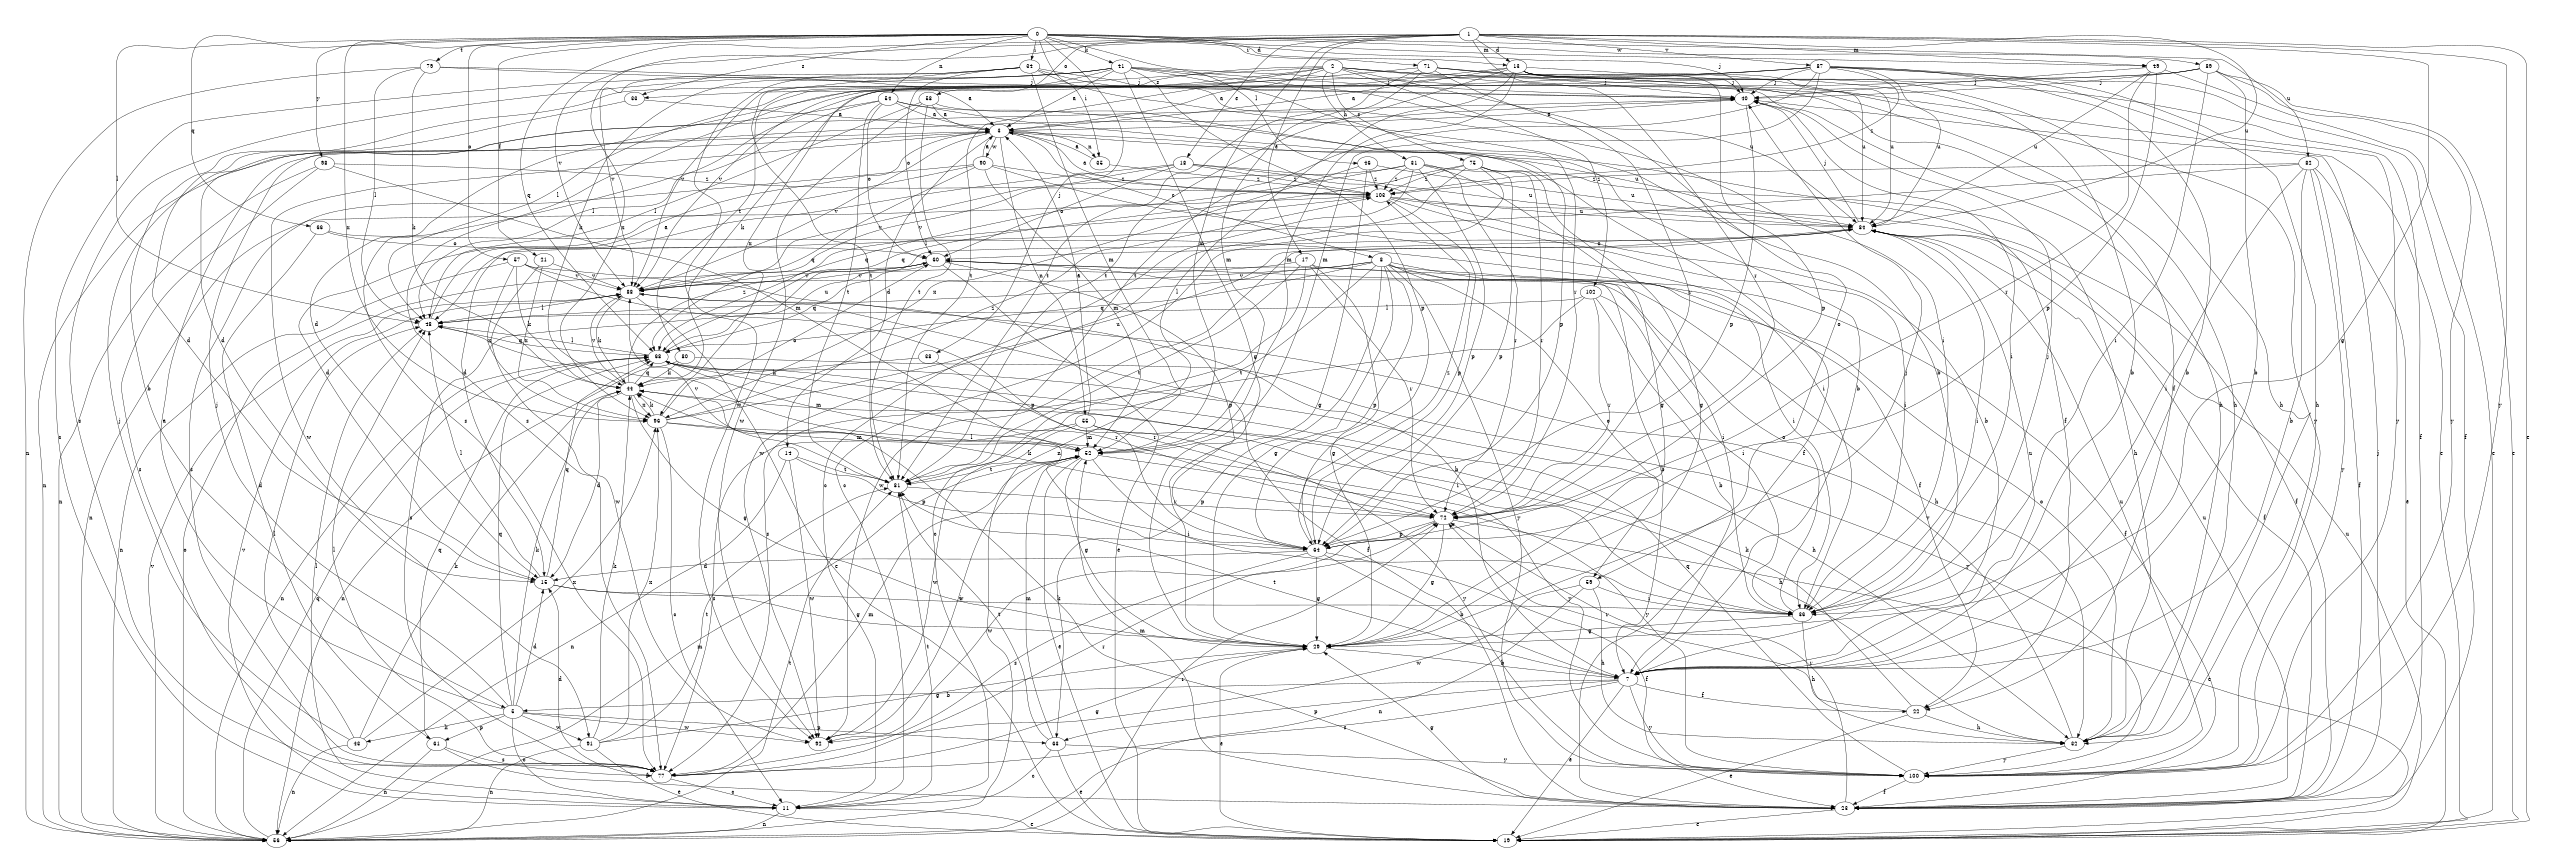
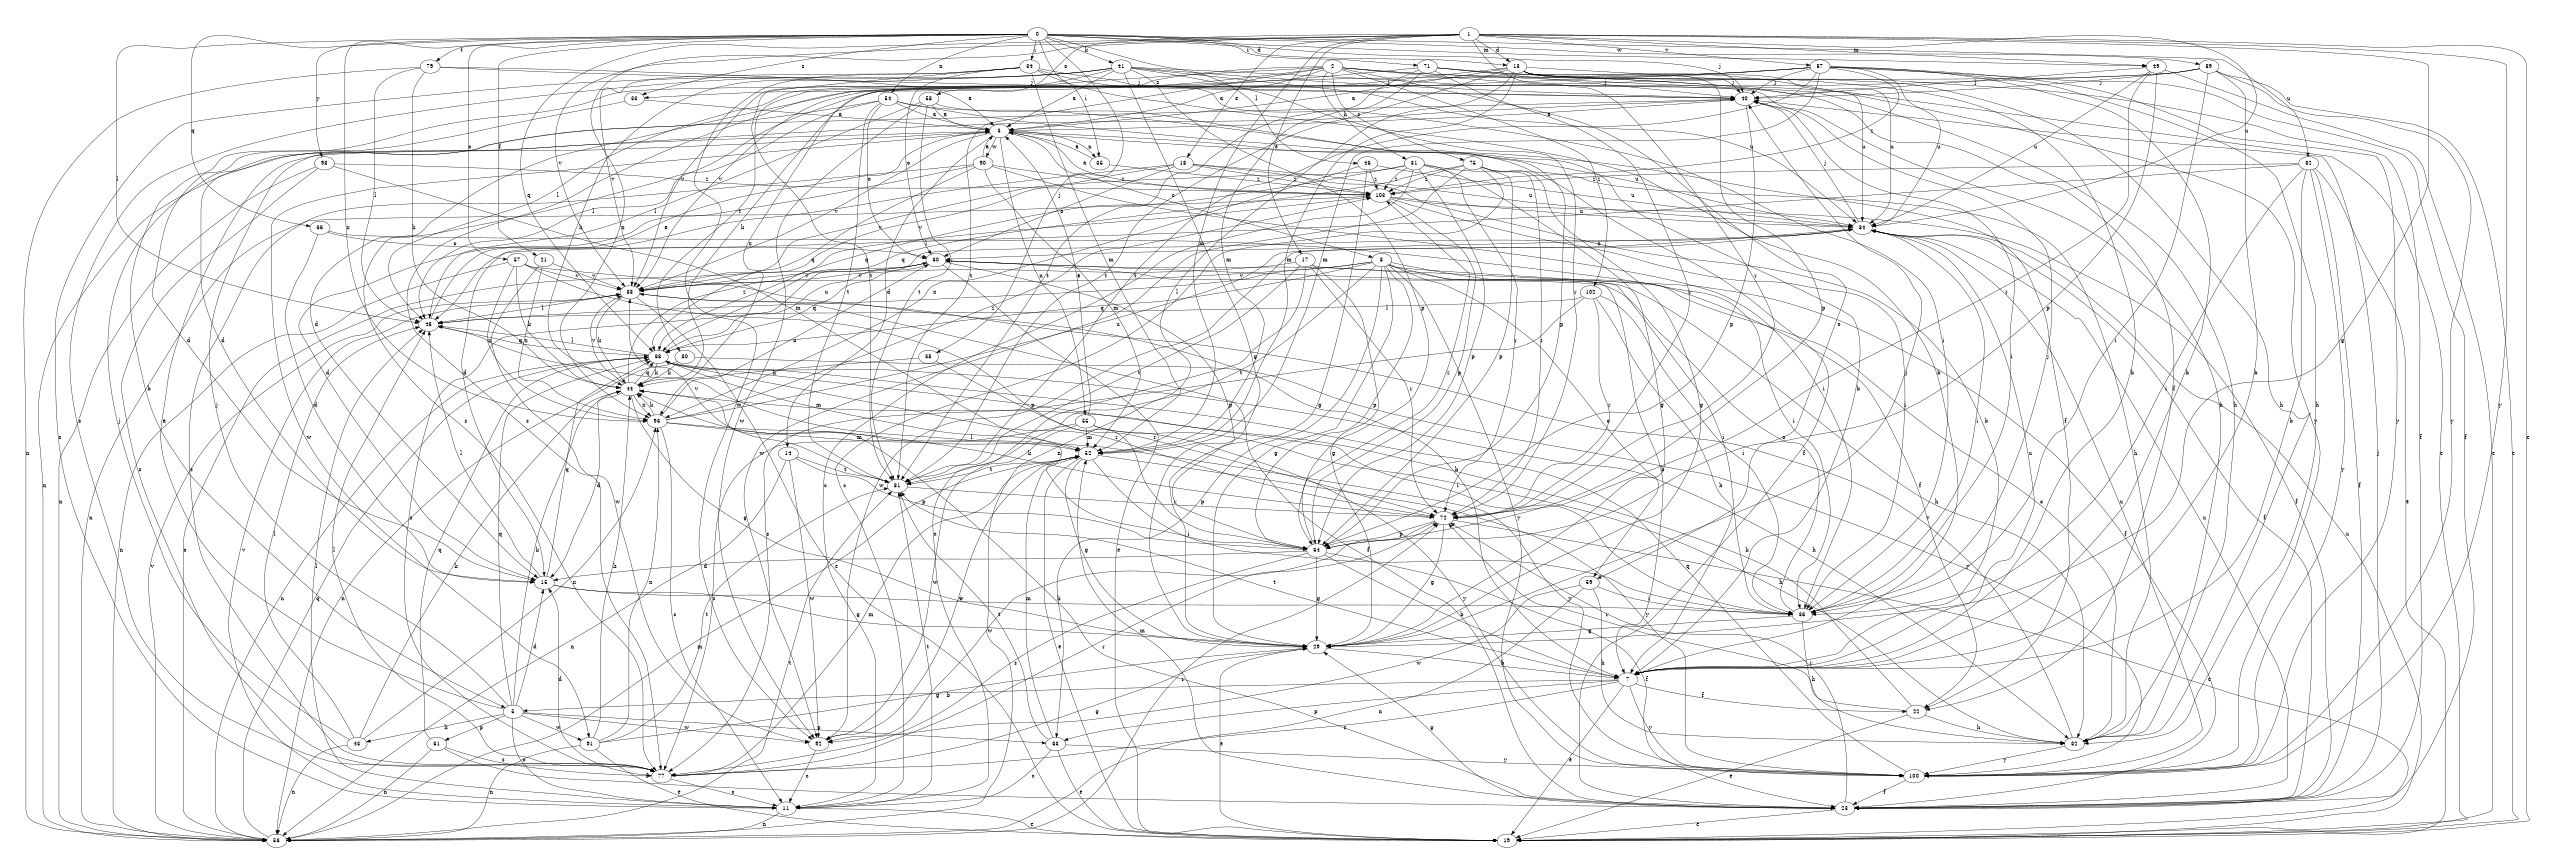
none -> (652, 375)
(260, 496) -> (345, 456)
none -> (803, 775)
